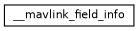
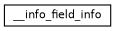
(69, 15) -> (58, 15)
